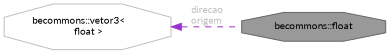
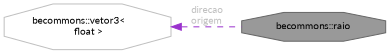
(314, 27) -> (314, 27)
